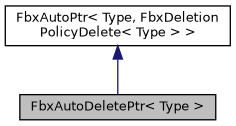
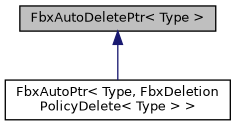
(118, 77) -> (118, 62)
